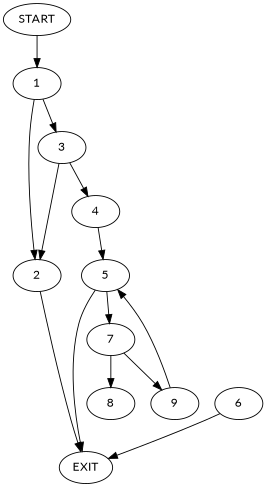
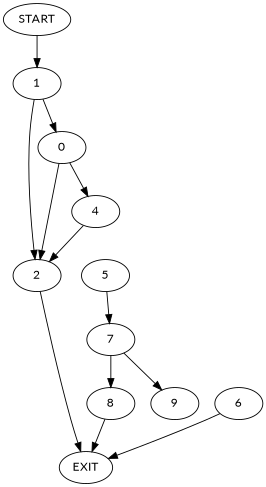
(62, 148) -> (62, 148)
(100, 239) -> (69, 240)
(151, 340) -> none
(73, 364) -> (100, 431)
